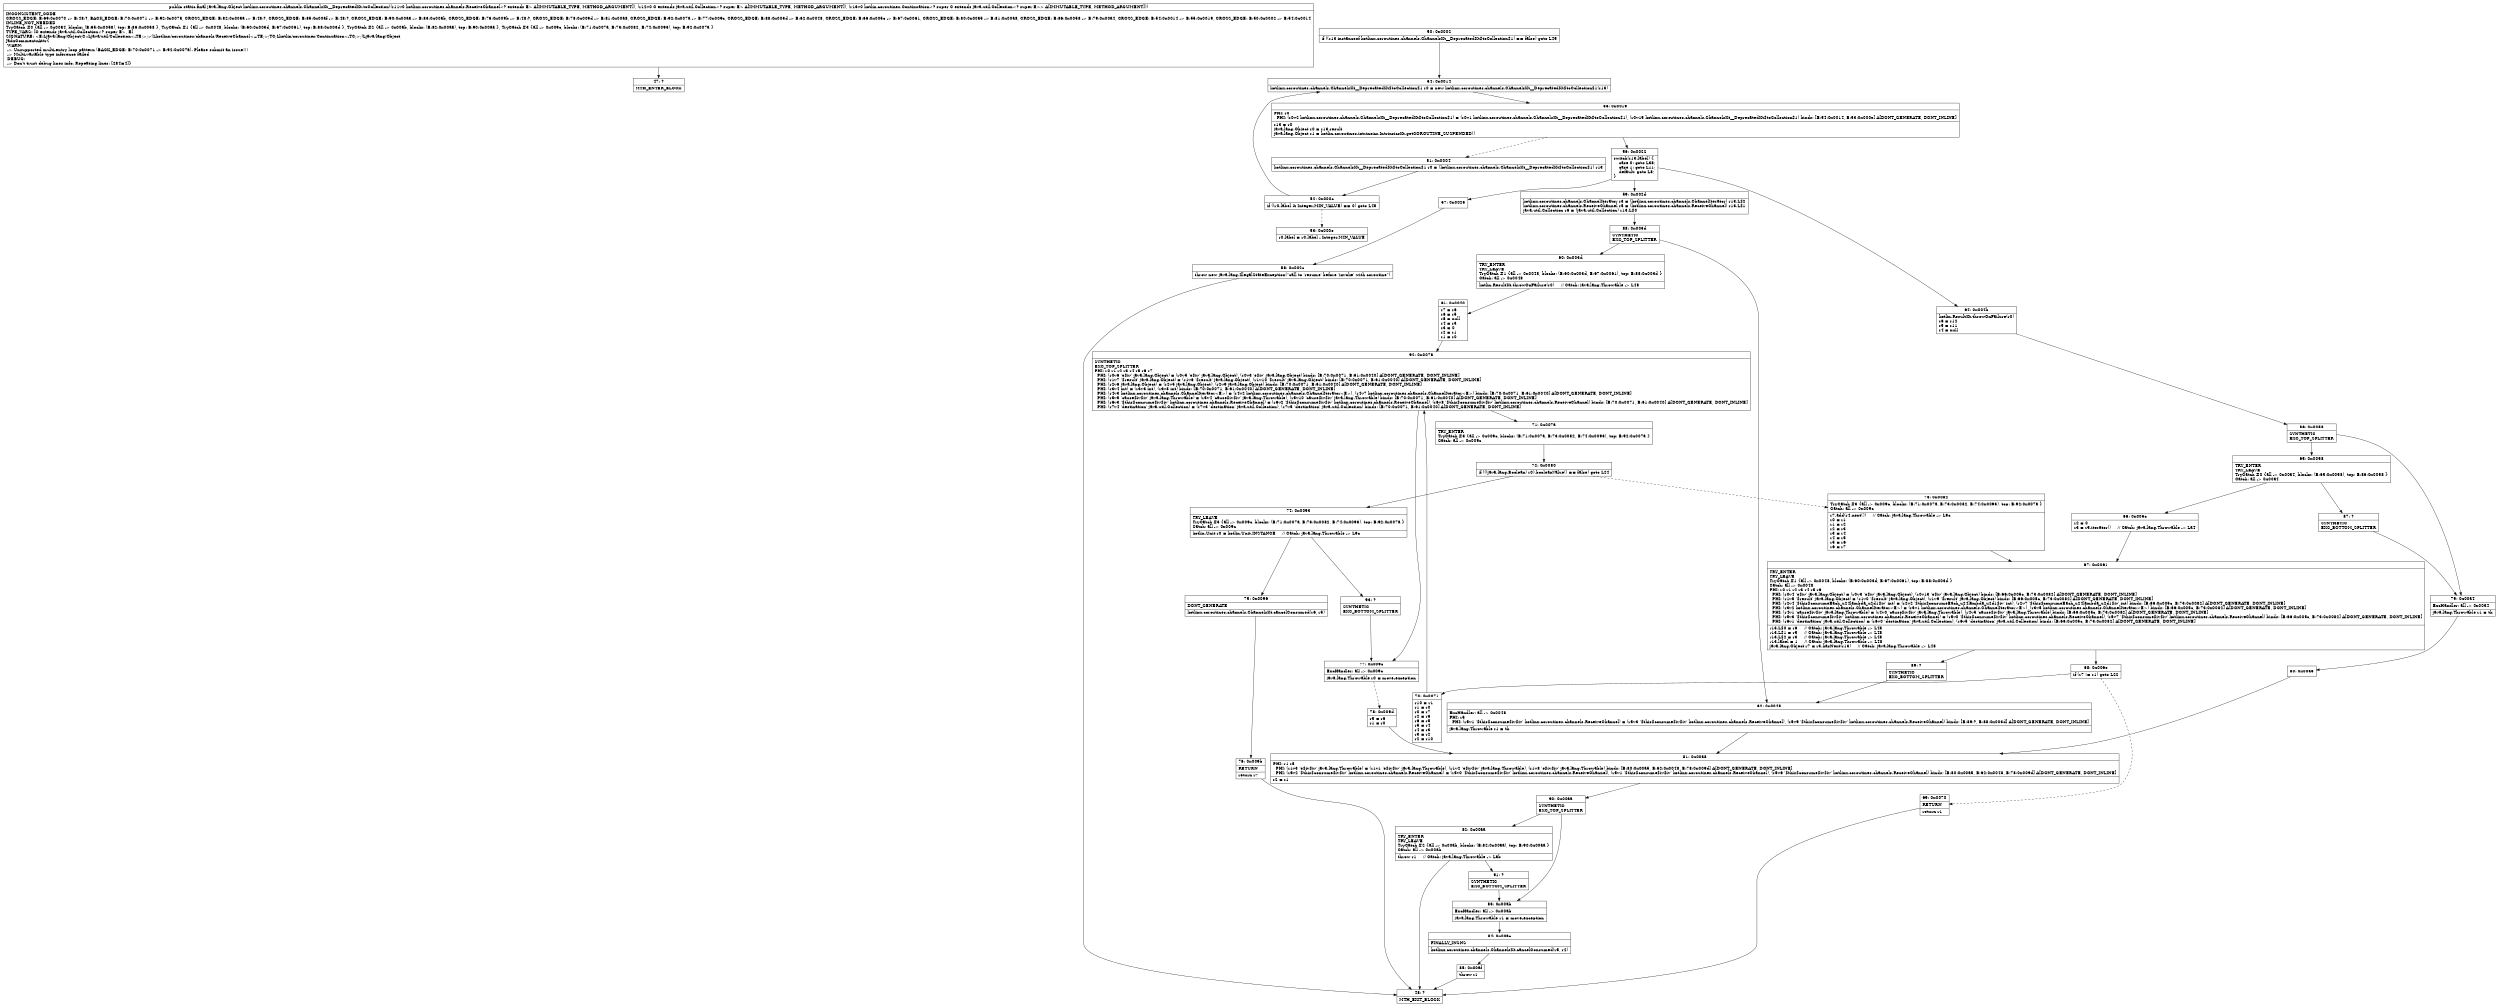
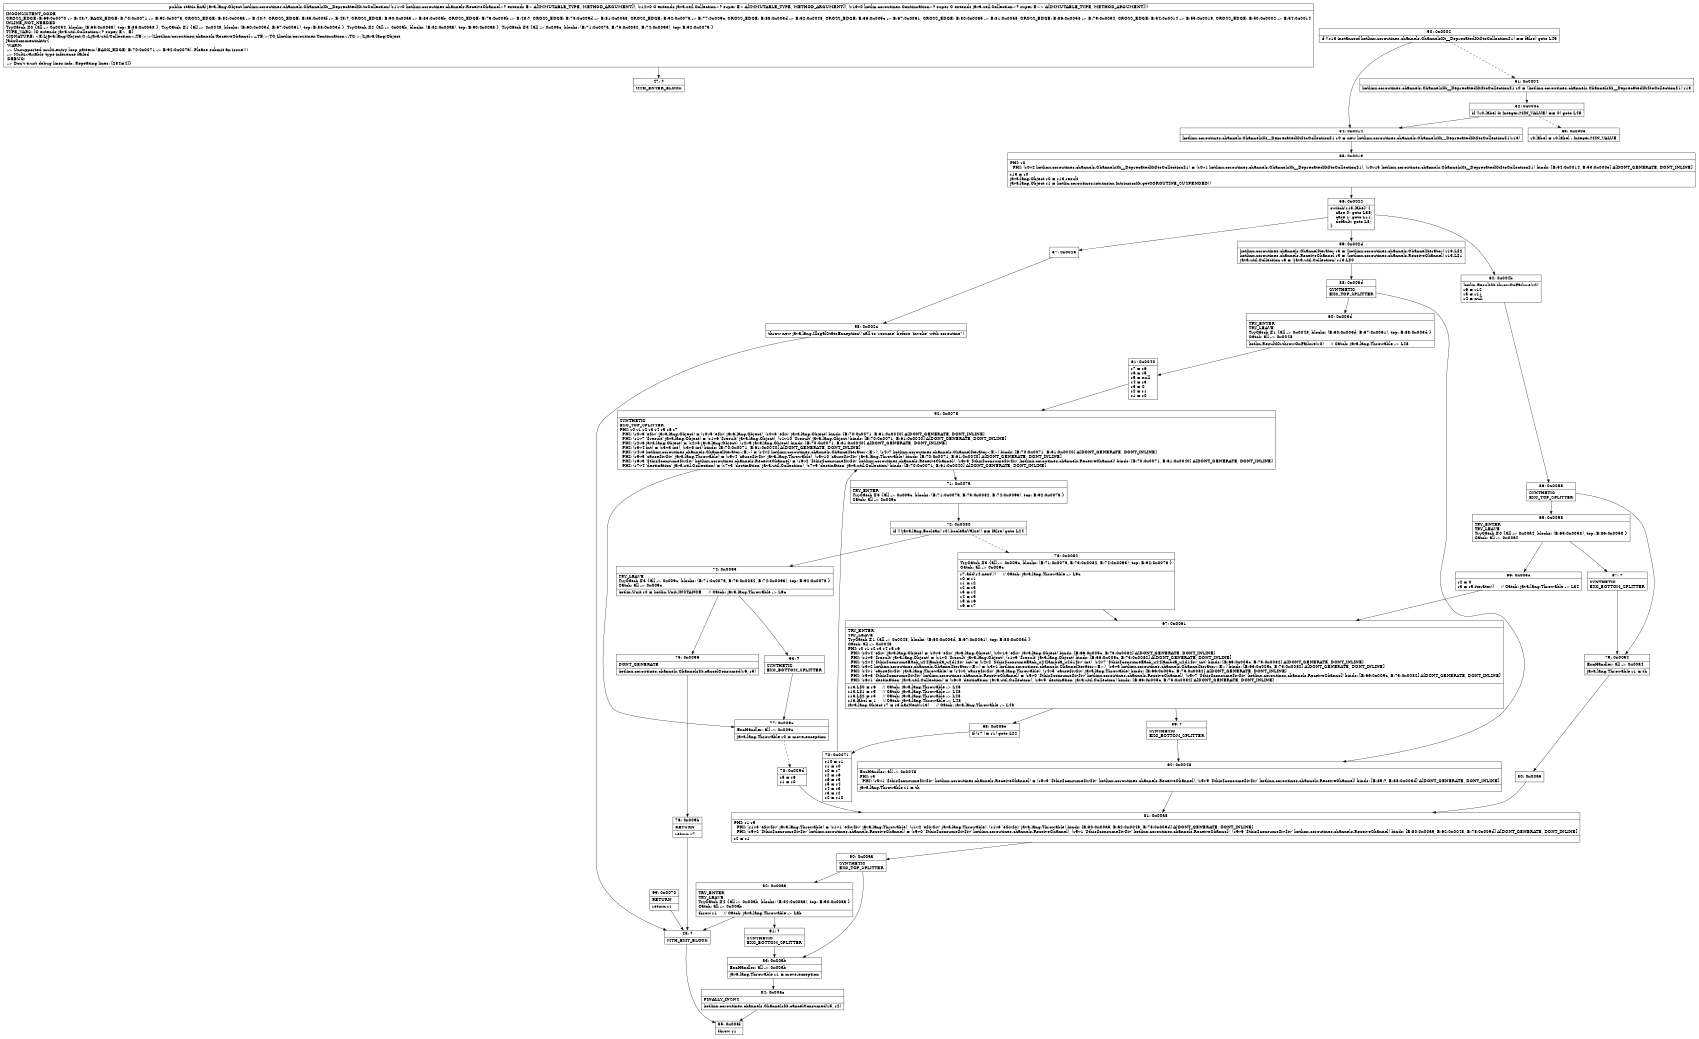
(1508, 147) -> (1482, 59)
(2095, 792) -> none
(1447, 983) -> (689, 987)
